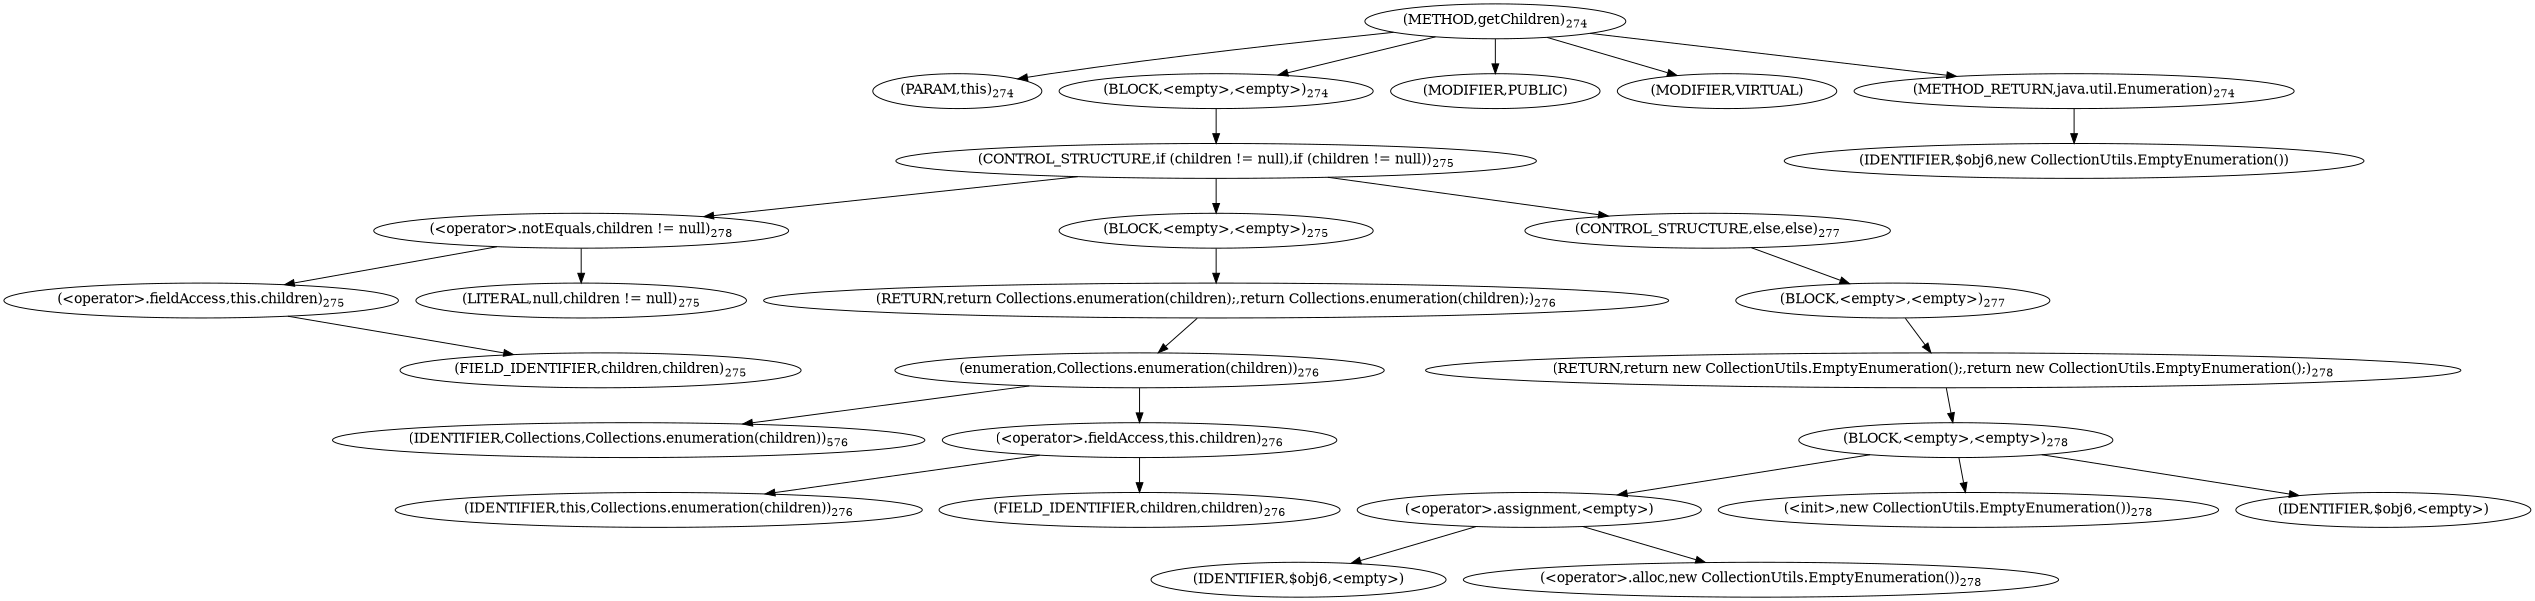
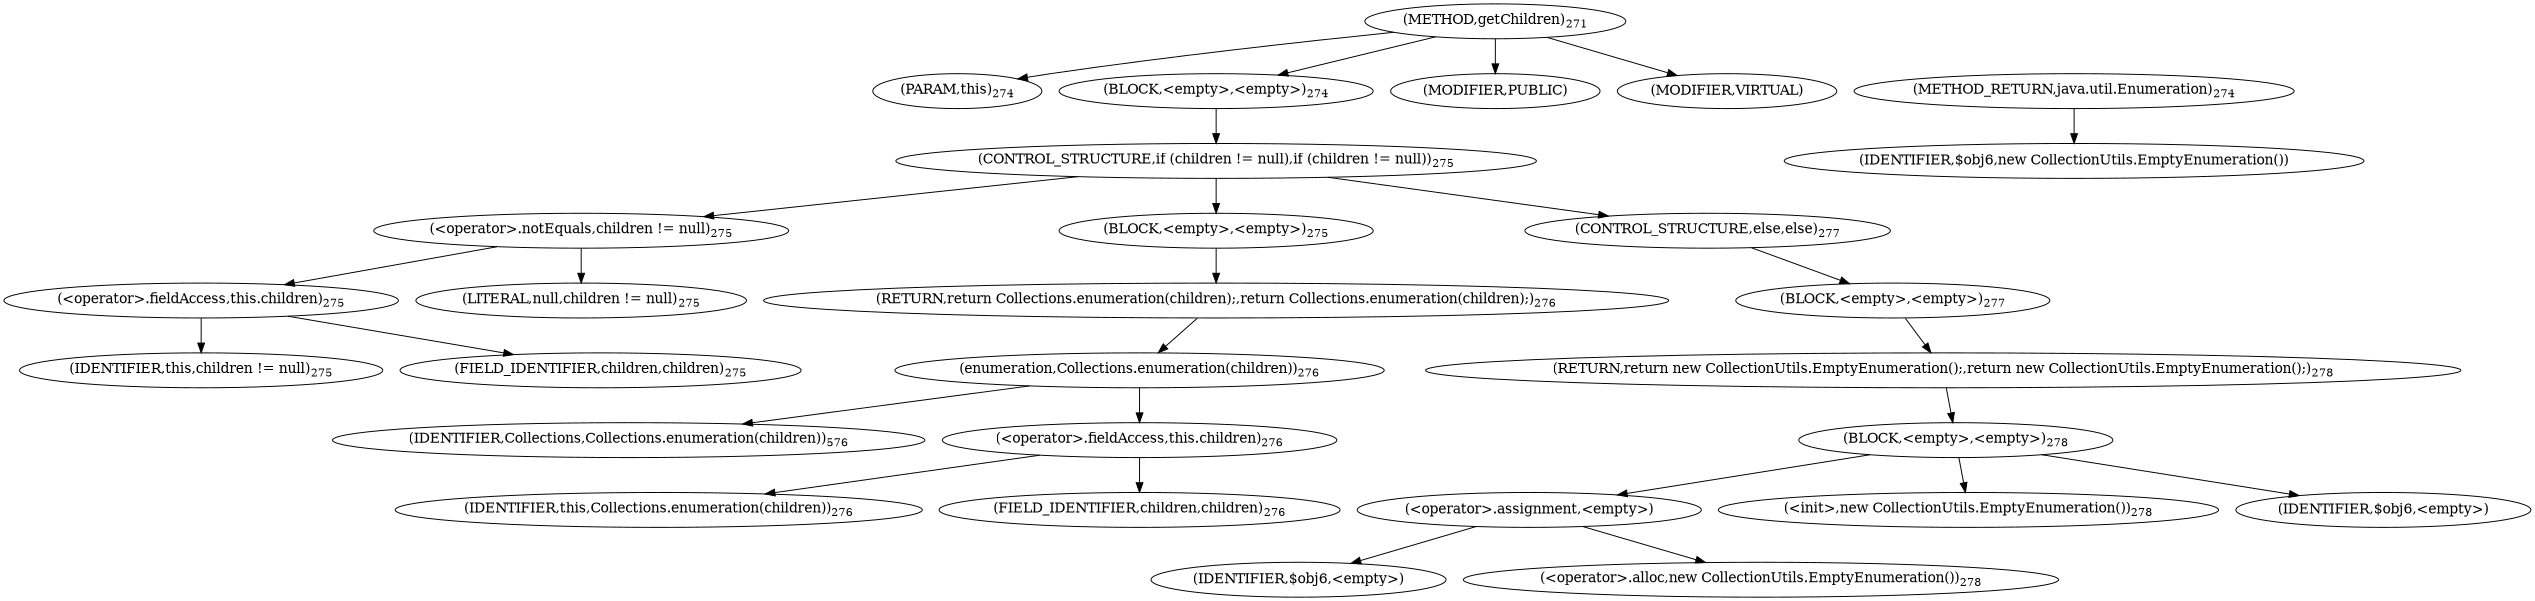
(1577, 20) -> (1577, 20)
(1768, 54) -> none
(722, 229) -> (722, 229)
none -> (201, 370)
